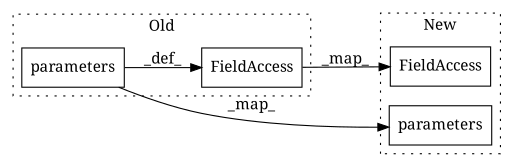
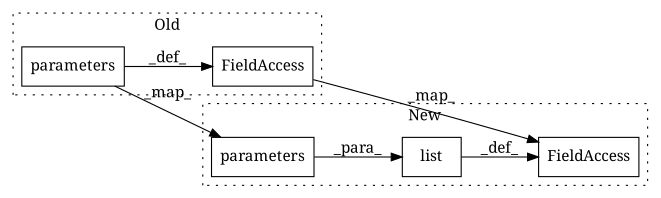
none -> (432, 157)
